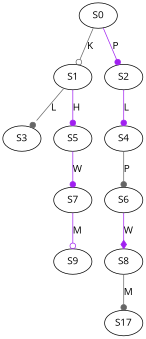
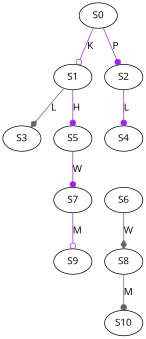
(87, 44) -> (87, 44)
(50, 105) -> (50, 105)
(124, 166) -> none
(124, 227) -> (124, 227)
(124, 323) -> (124, 323)
